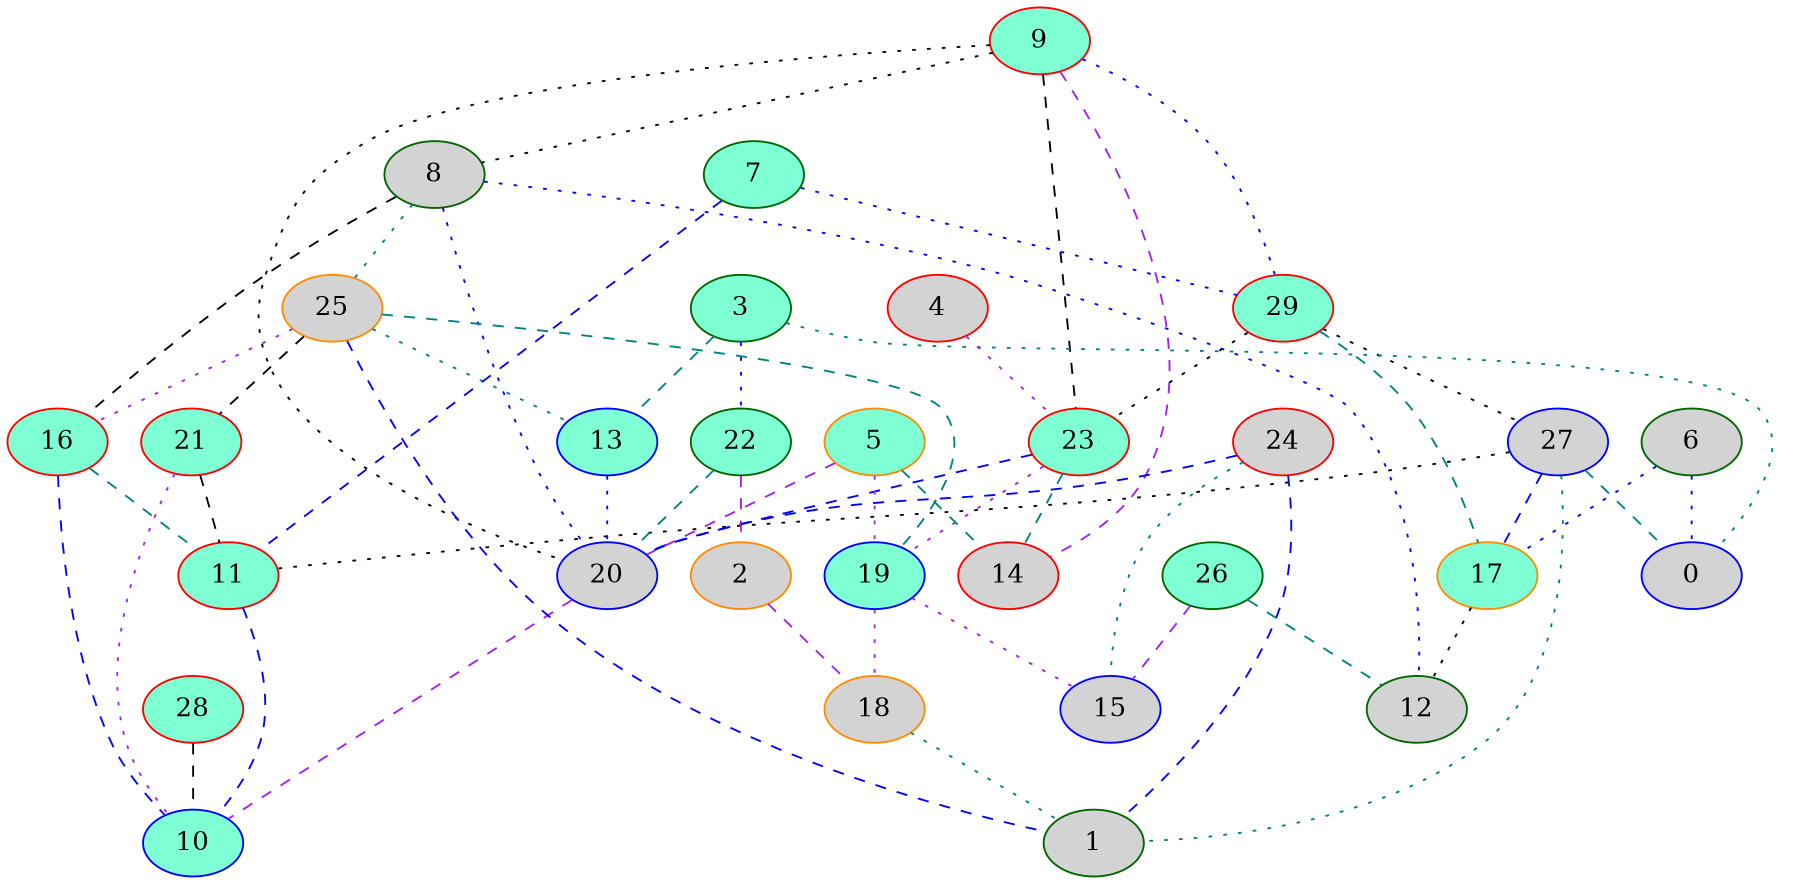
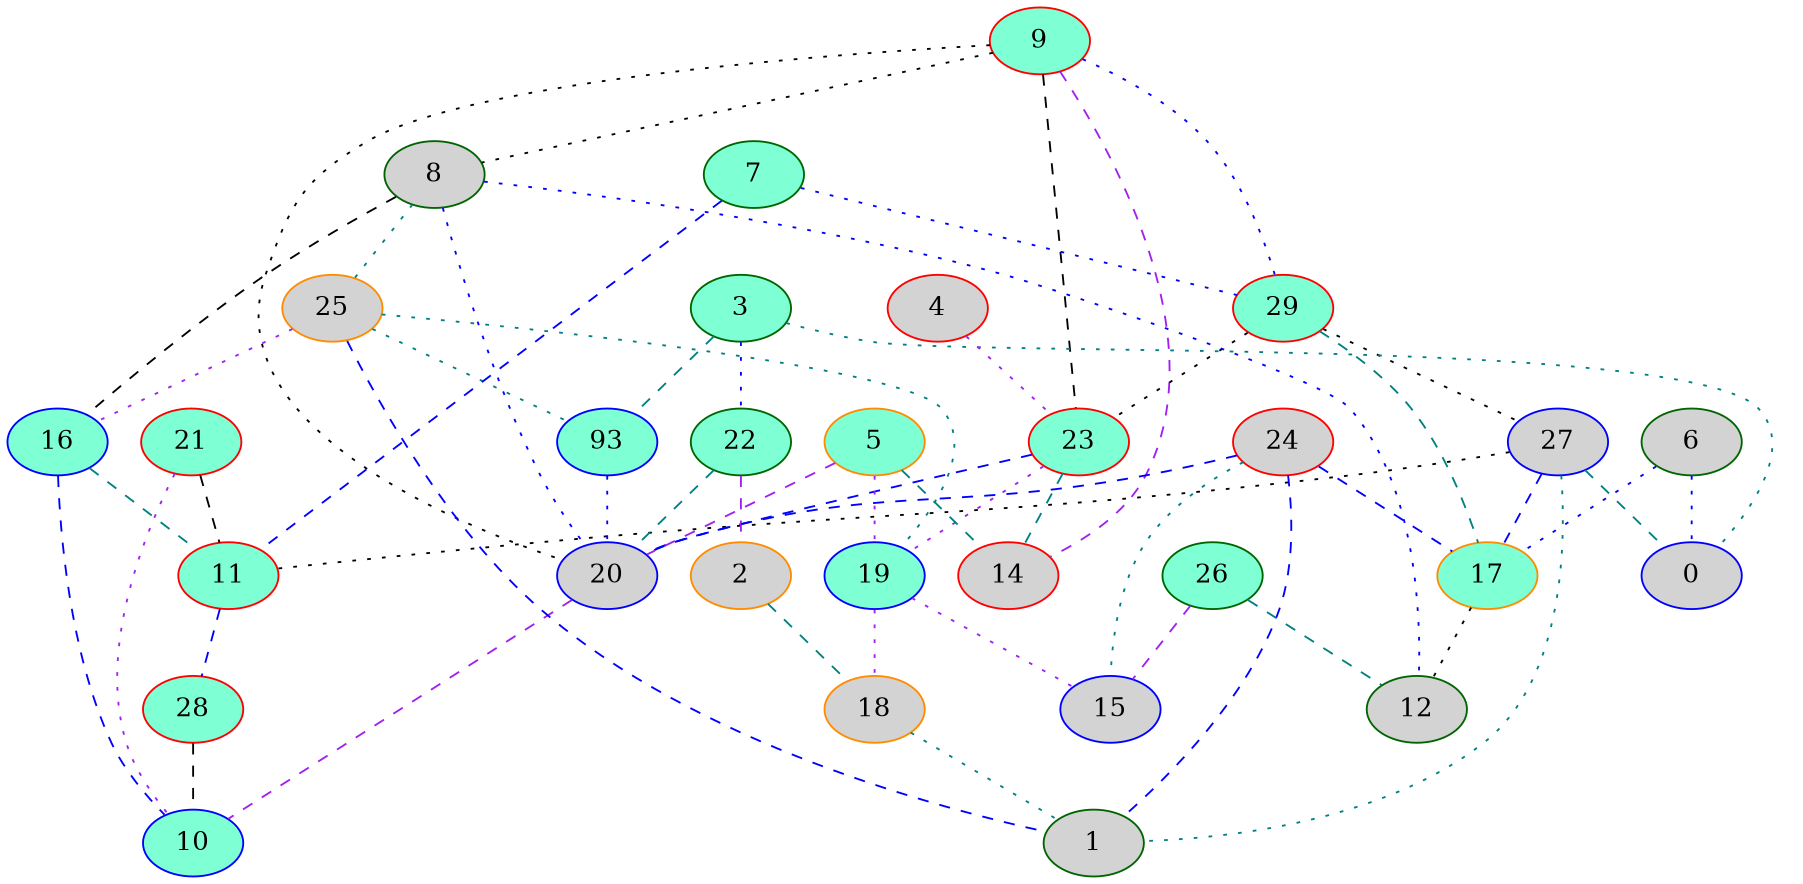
(725, 354) -> (725, 354)
(262, 375) -> none
(58, 442) -> (58, 442)
(607, 442) -> (607, 442)
none -> (1385, 509)
(808, 642) -> (808, 642)
(265, 715) -> (211, 643)
